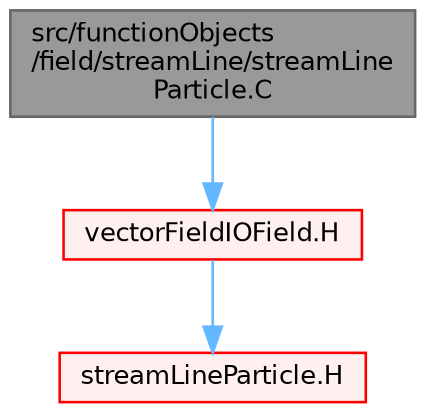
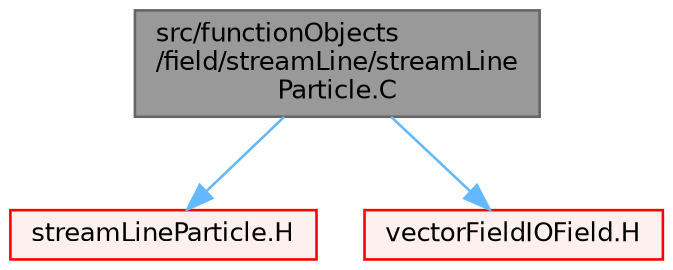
(213, 293) -> (245, 154)
